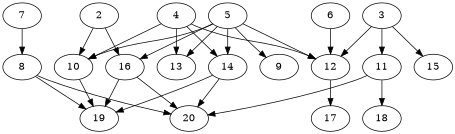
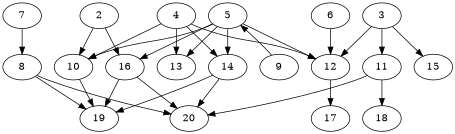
(242, 35) -> (265, 48)
